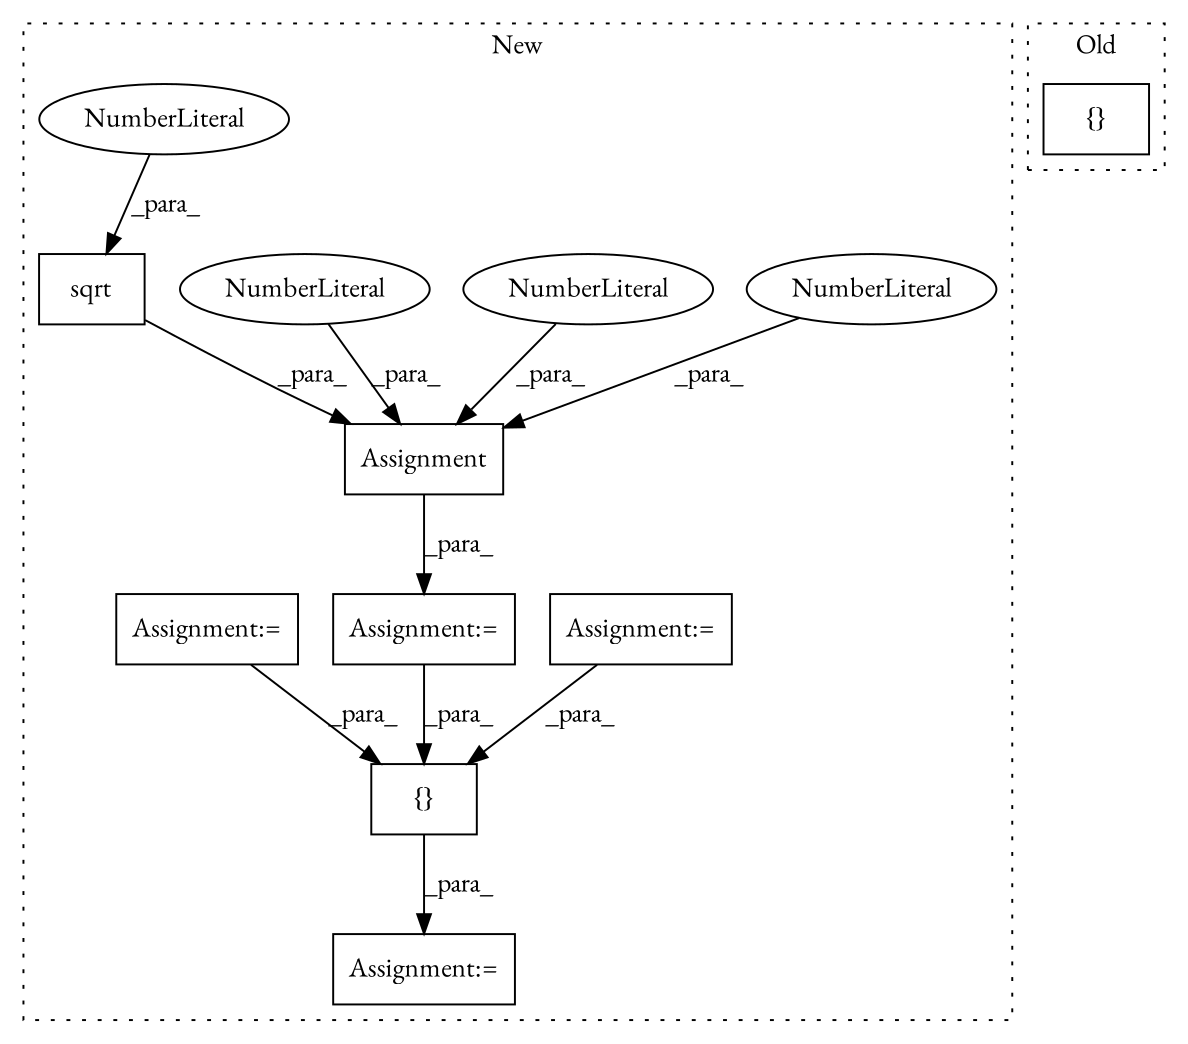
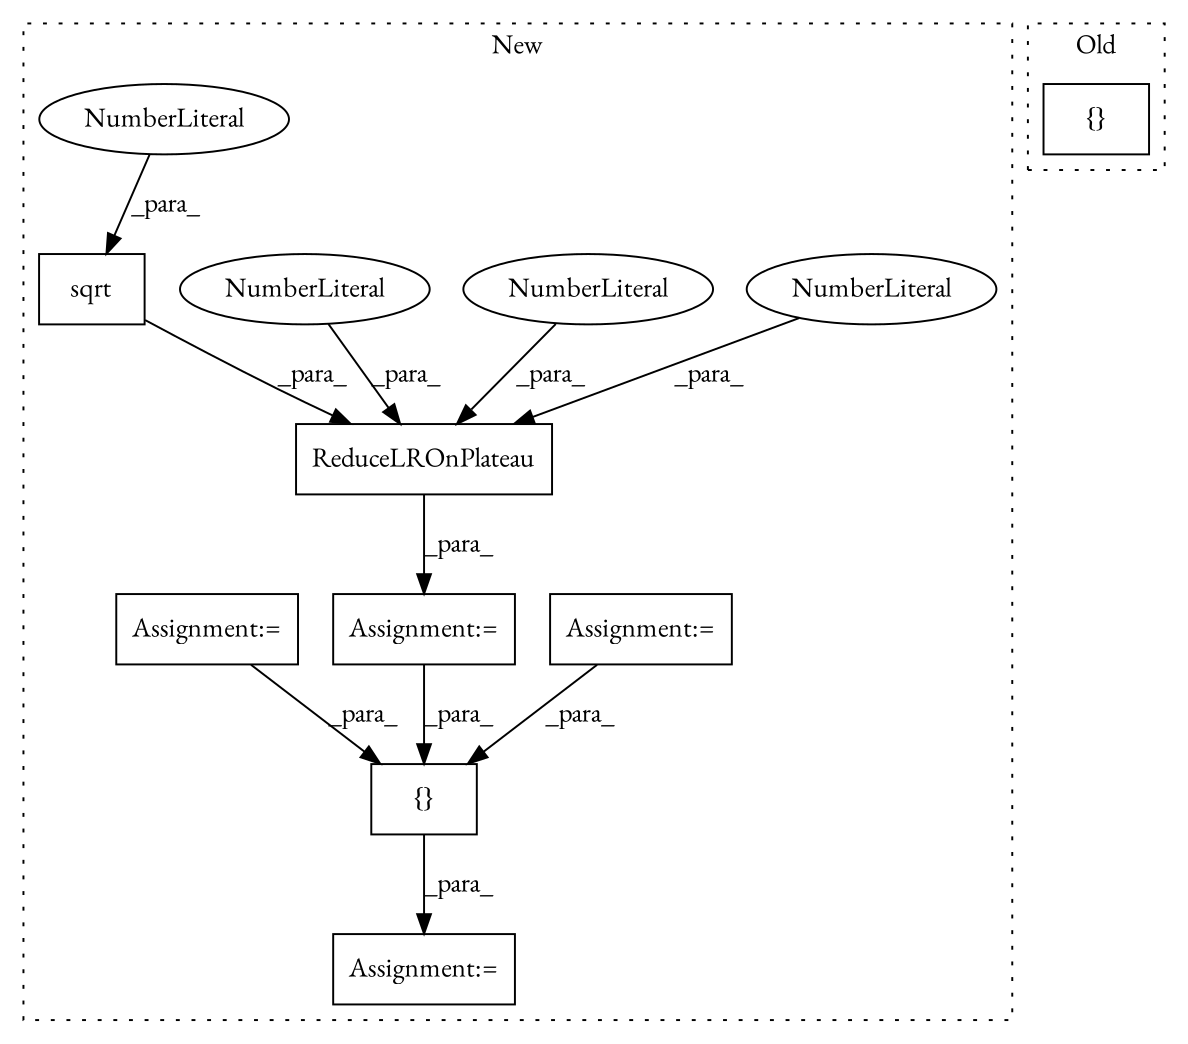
(424, 459) -> (424, 459)
